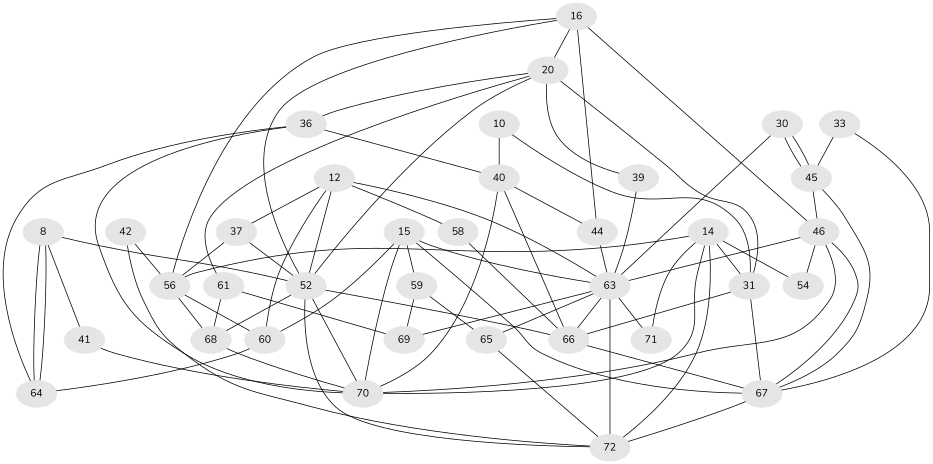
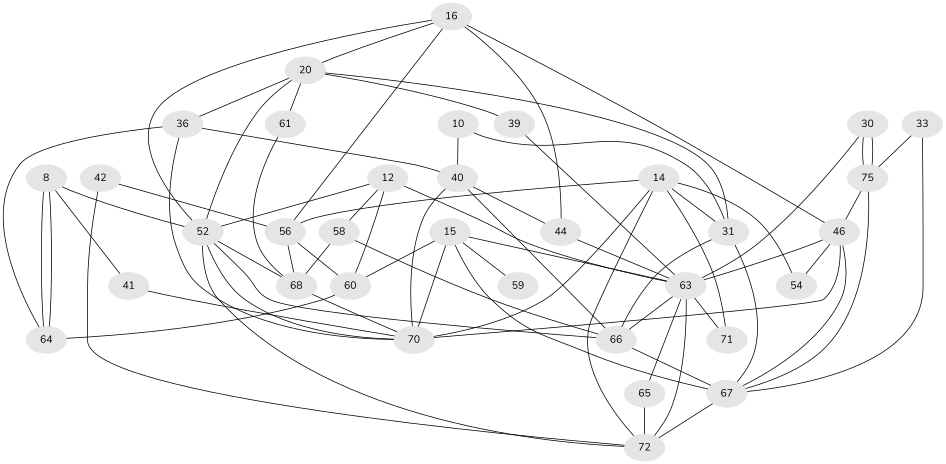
(811, 178) -> (868, 178)
(236, 232) -> none
none -> (321, 255)
(445, 308) -> none
(404, 340) -> none
